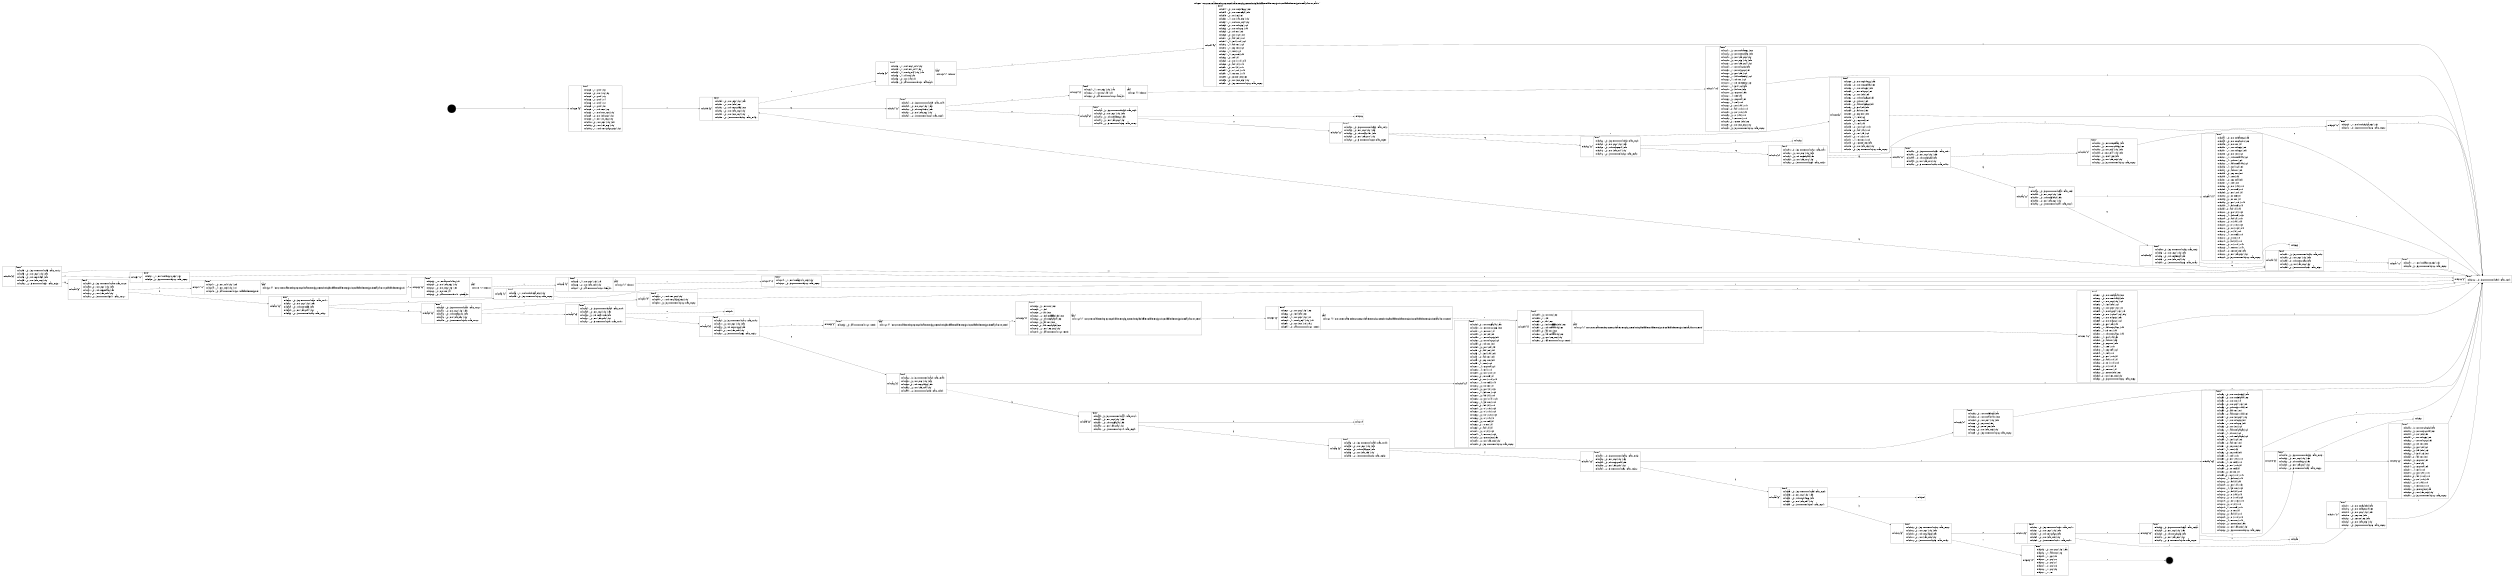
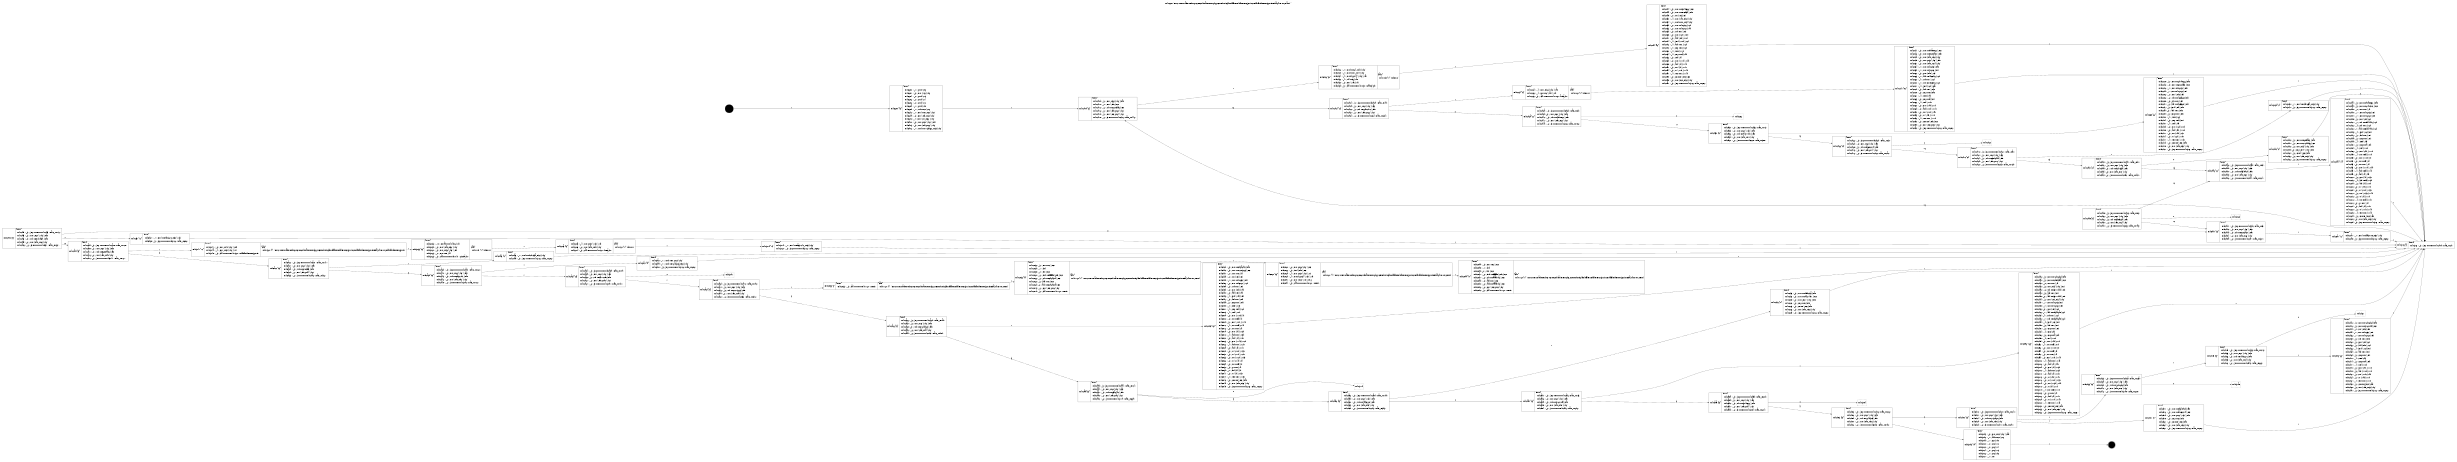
(2107, 226) -> (2173, 195)
(2107, 336) -> none
